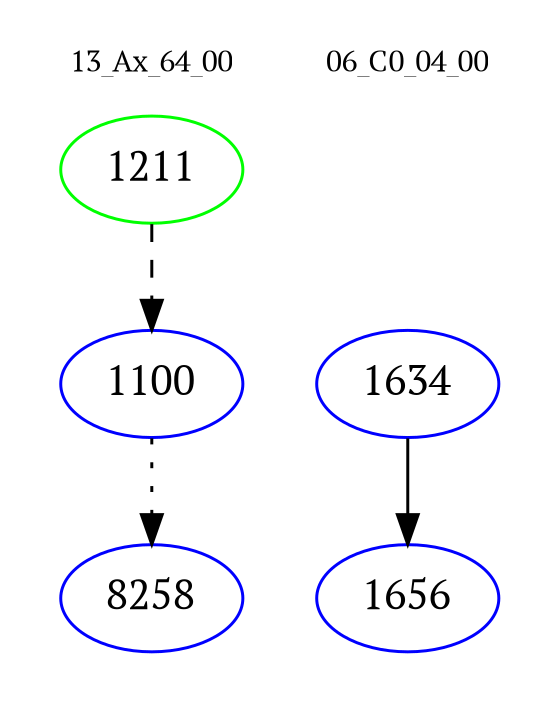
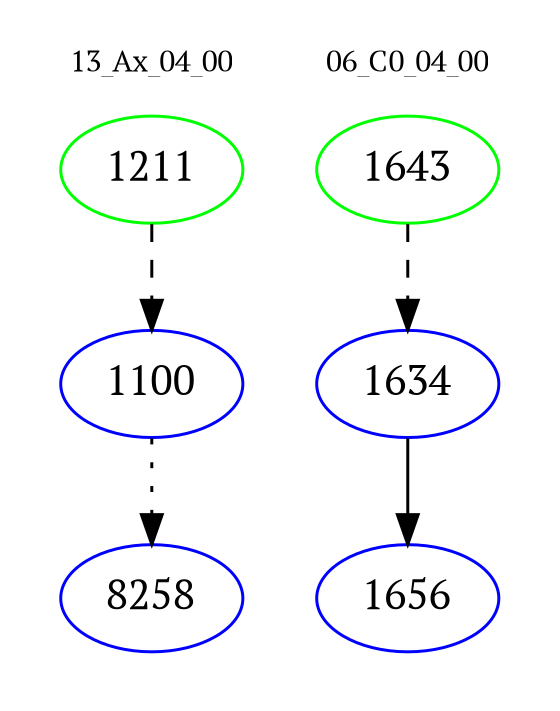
(152, 64) -> (152, 64)
none -> (408, 170)
